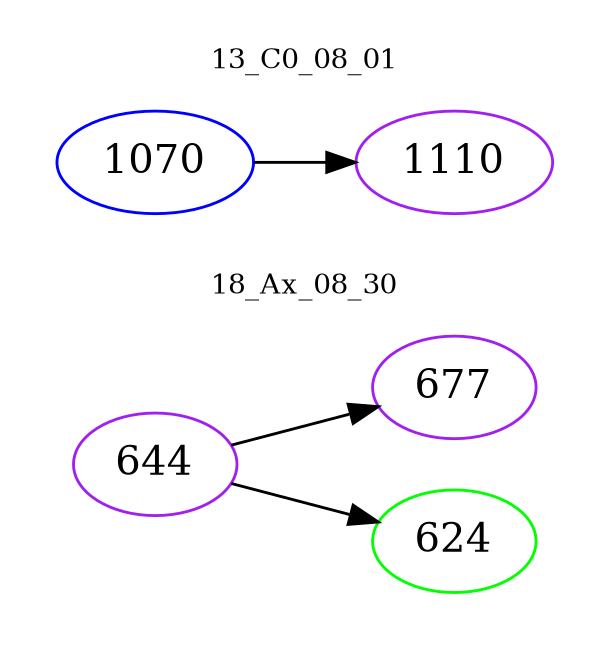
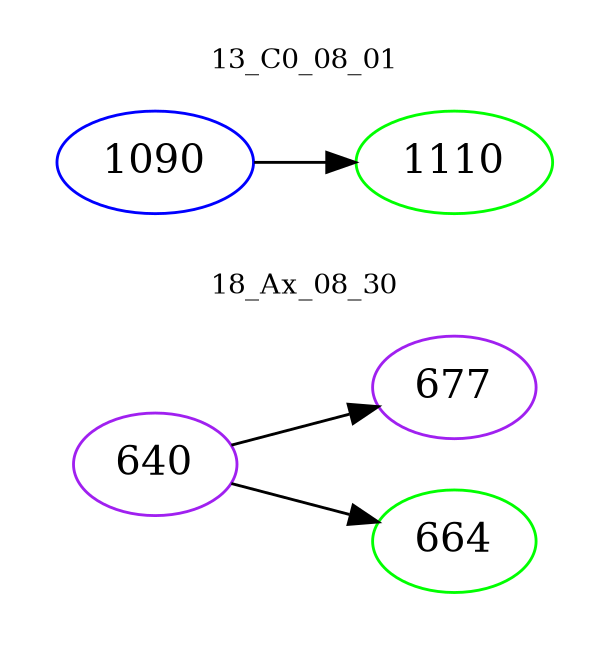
(155, 162) -> (155, 162)
(454, 162) -> (454, 162)
(155, 464) -> (155, 464)
(454, 541) -> (454, 541)
